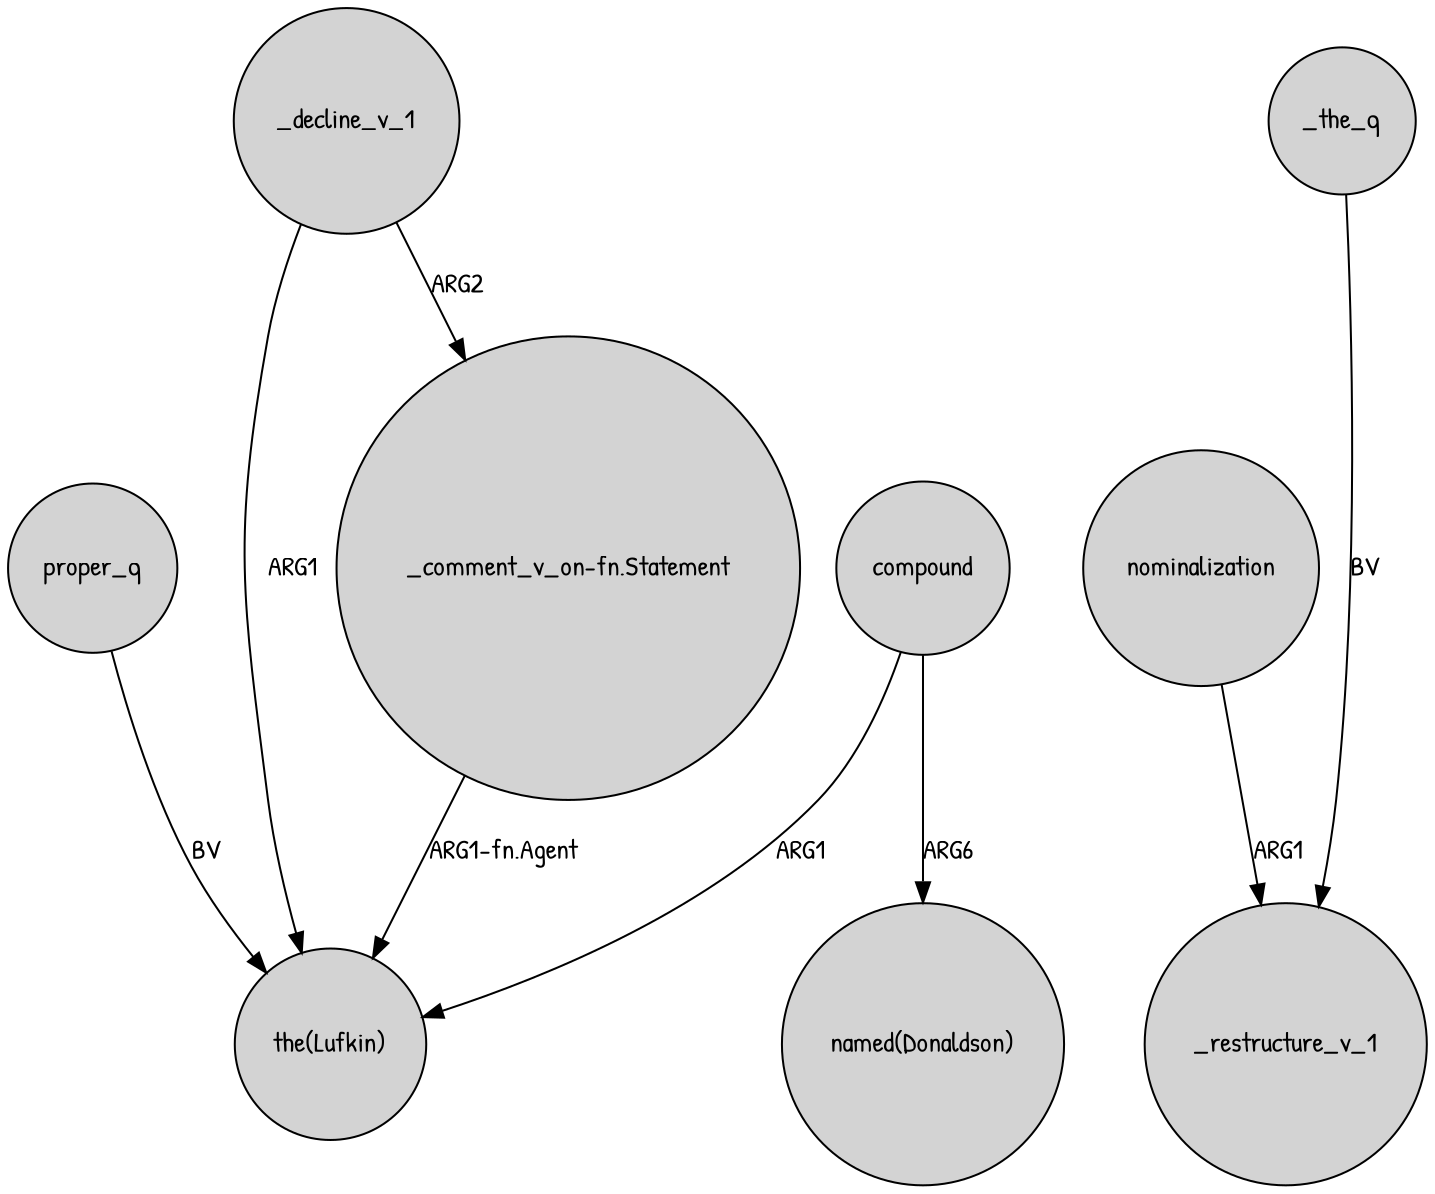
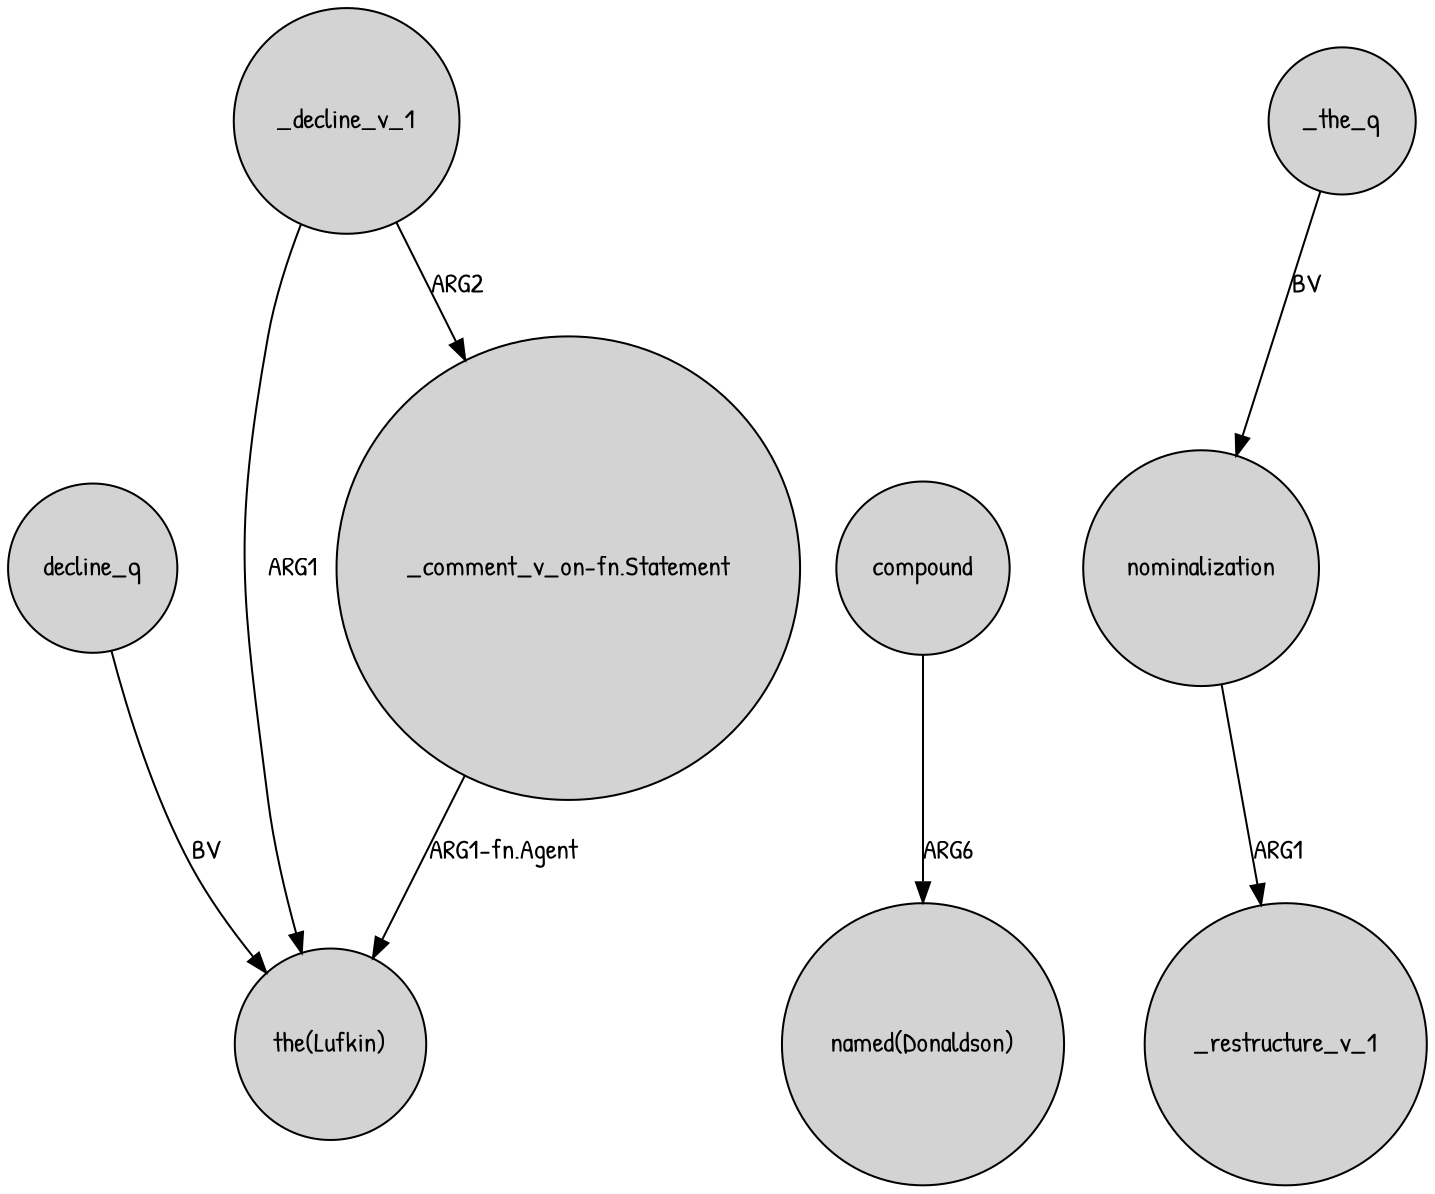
(1351, 541) -> (1281, 314)
(93, 568) -> (93, 568)
(716, 883) -> none
